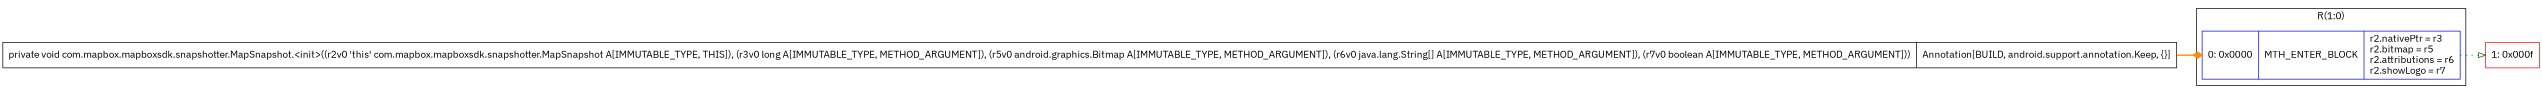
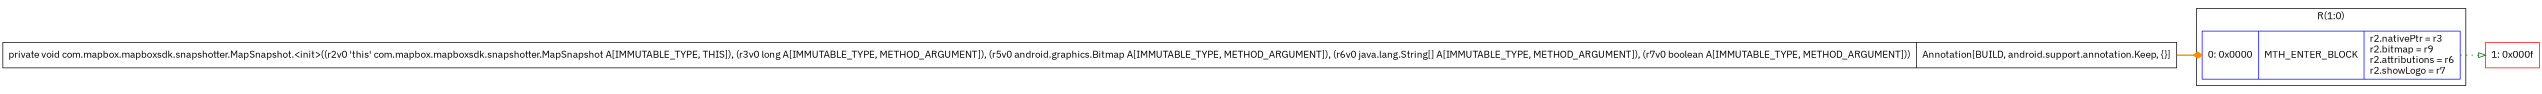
(2402, 49) -> (2402, 49)
